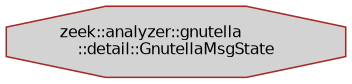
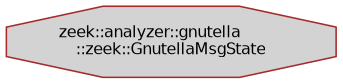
(176, 42) -> (171, 42)
